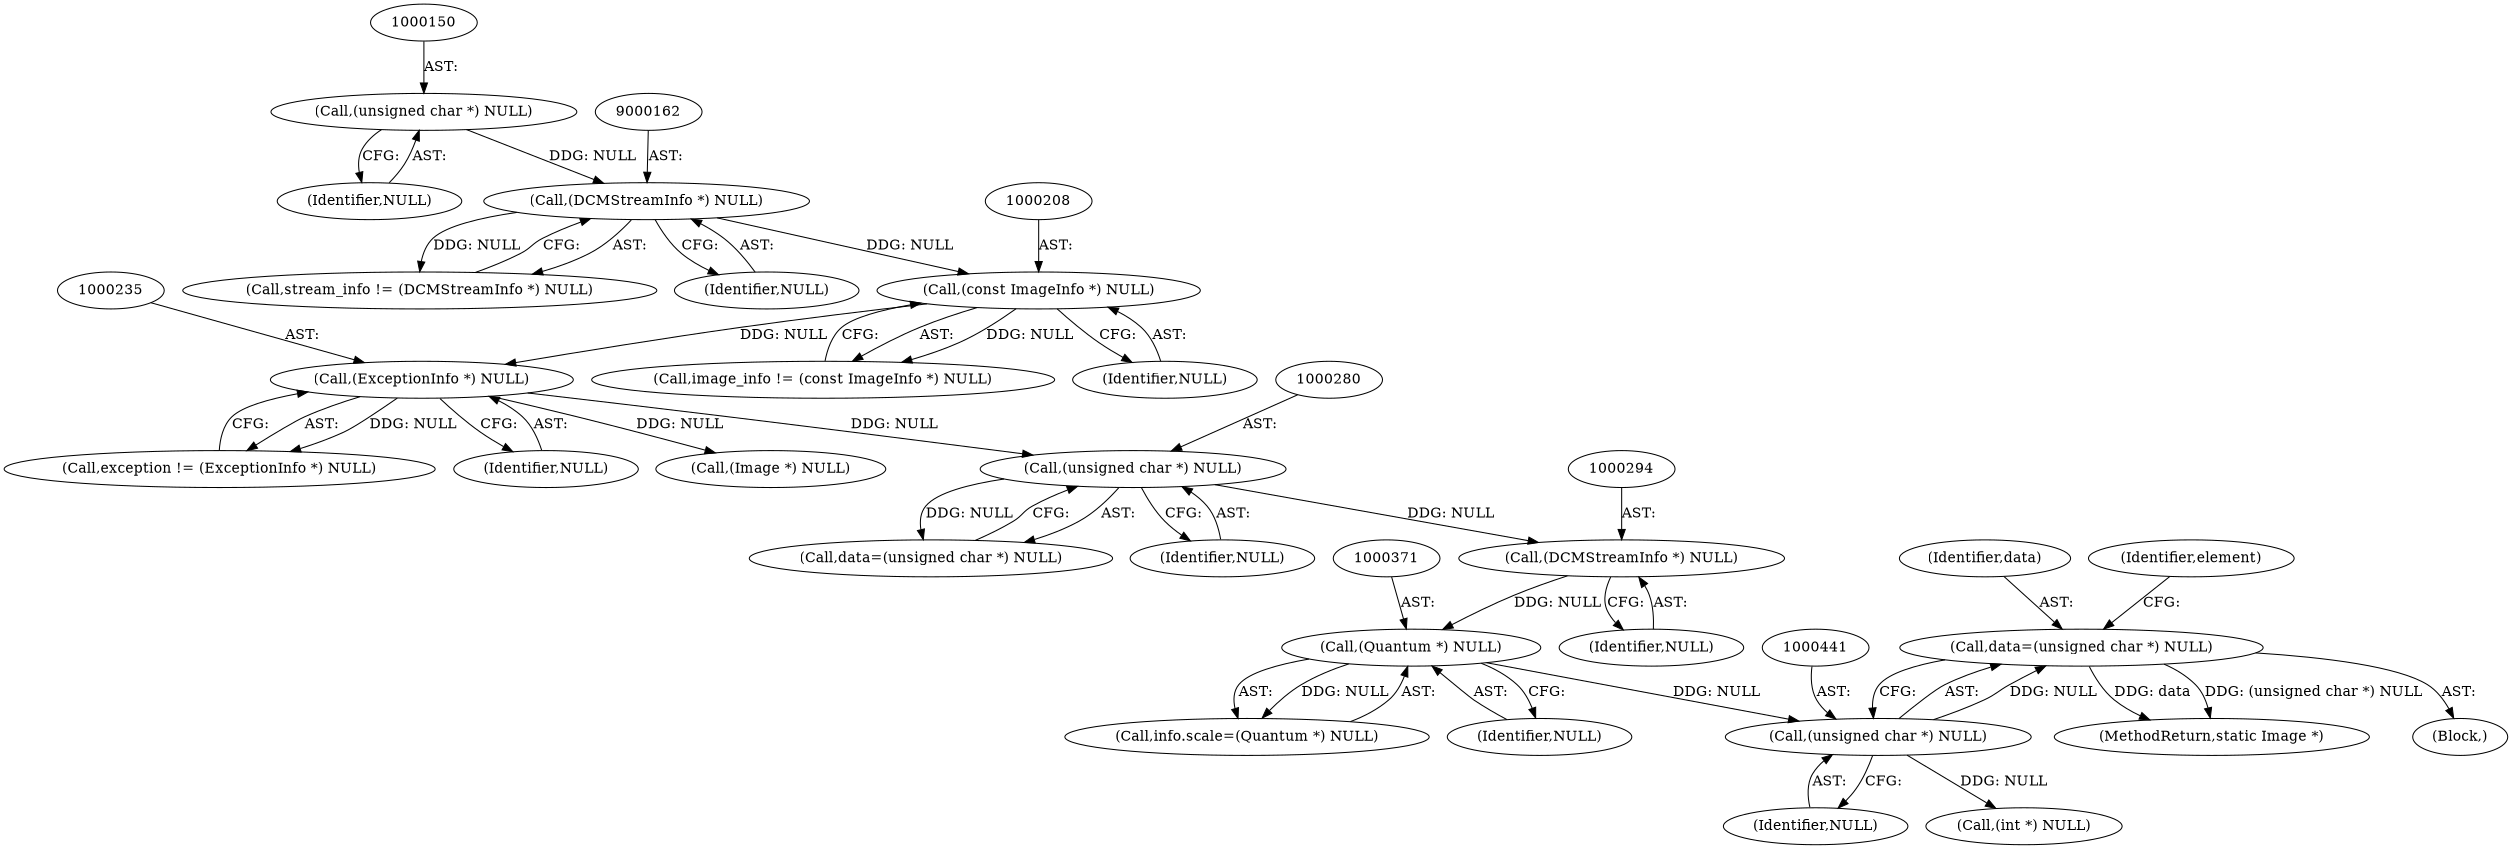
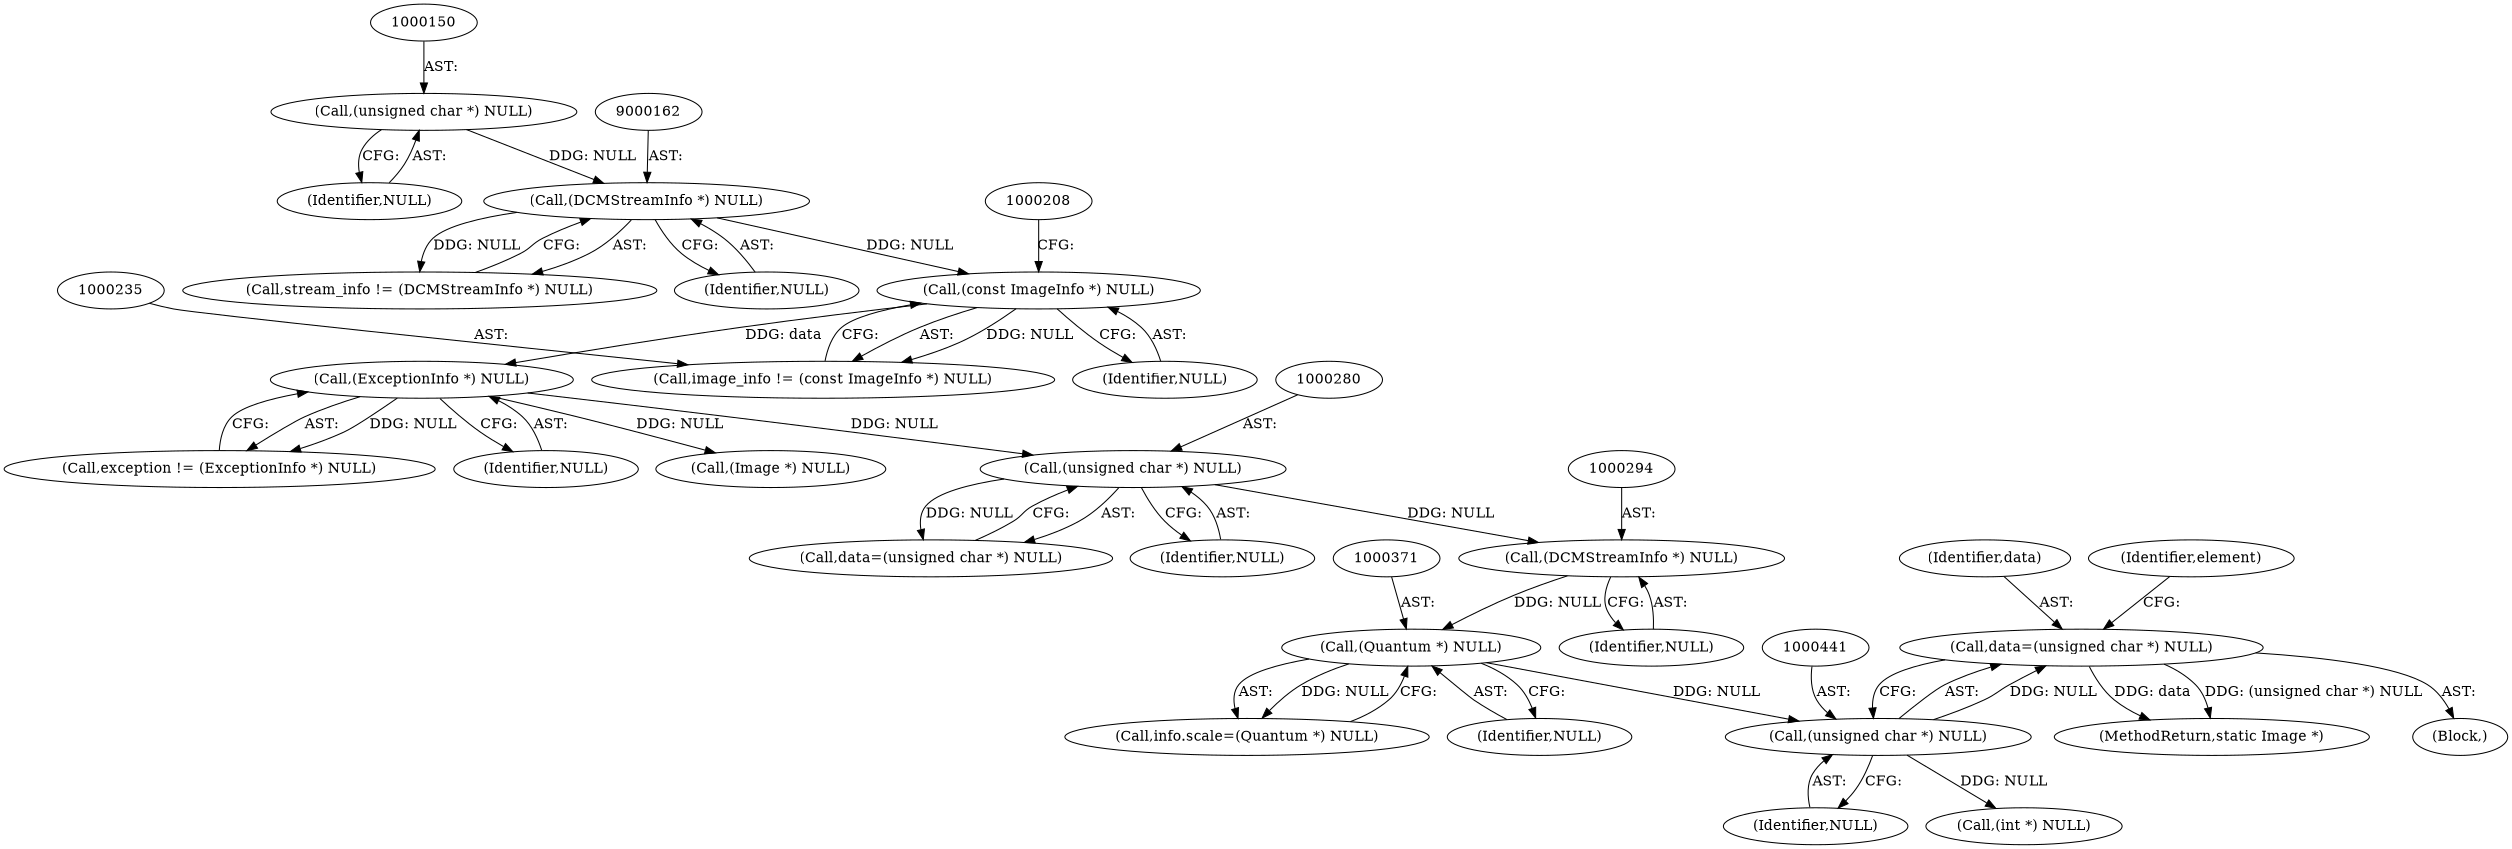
(1058, 246) -> (1058, 246)
(253, 331) -> (413, 336)
(784, 335) -> (784, 335)
(1421, 692) -> (1421, 692)
